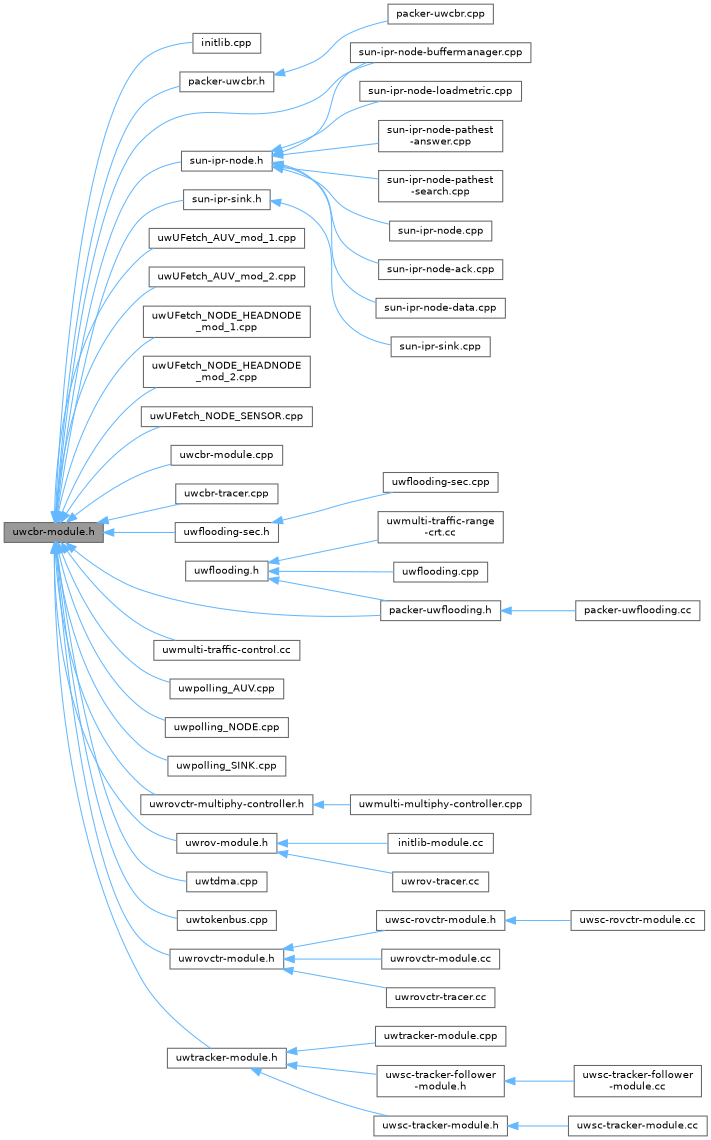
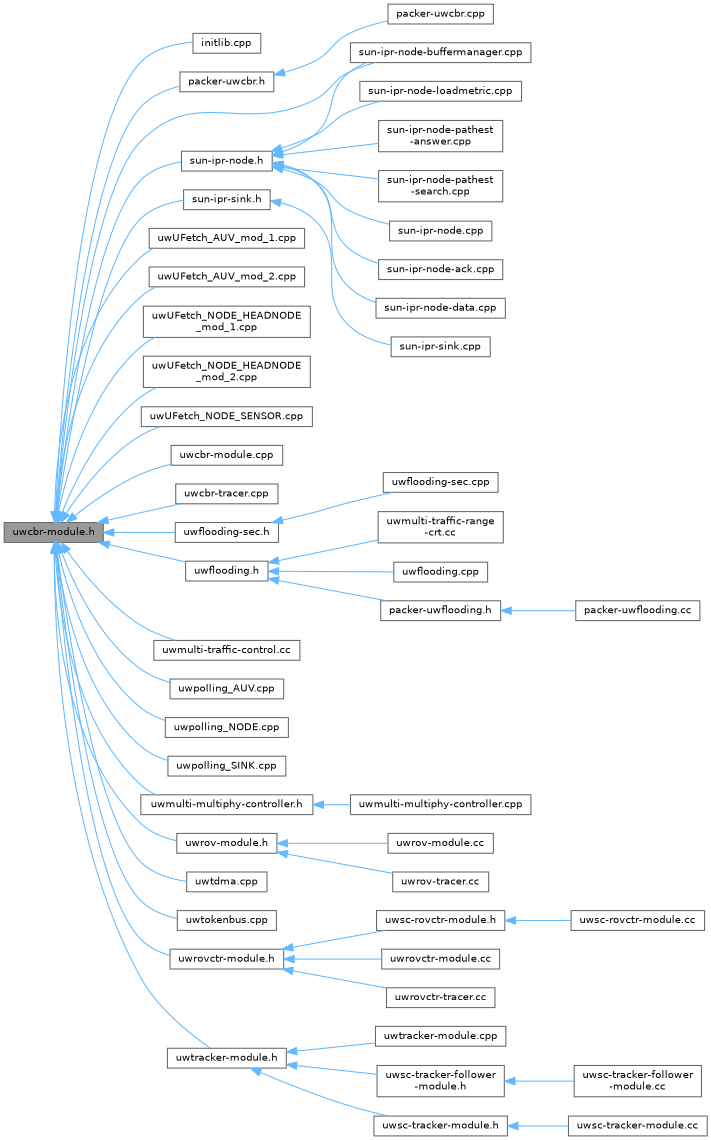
(221, 608) -> (147, 553)
(227, 805) -> (227, 805)
(441, 843) -> (441, 843)
